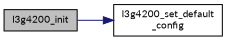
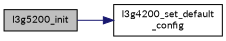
(41, 20) -> (41, 20)
